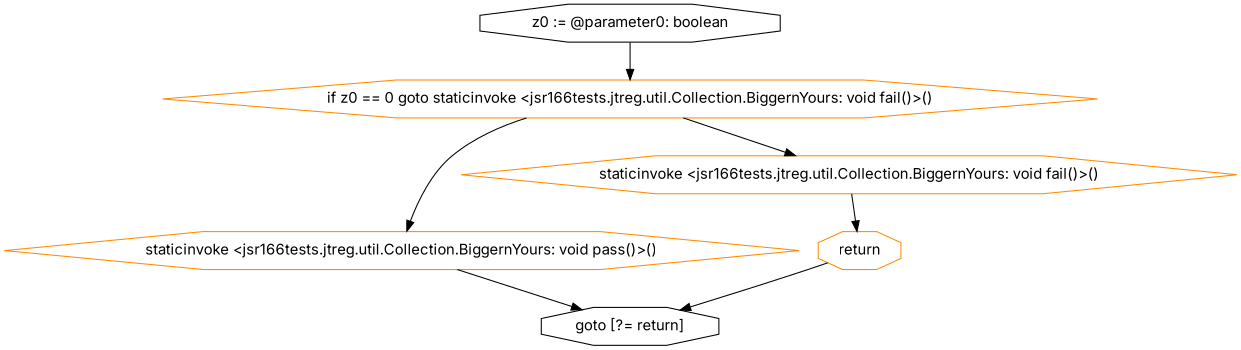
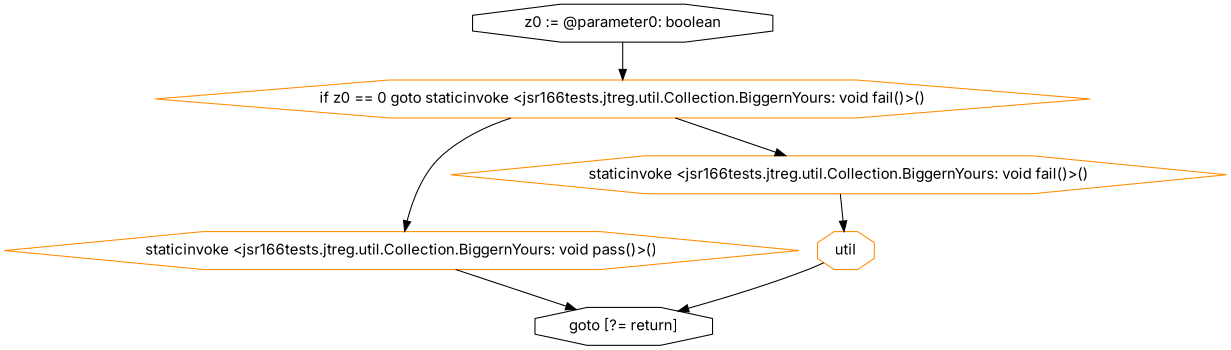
(860, 251) -> (846, 251)
